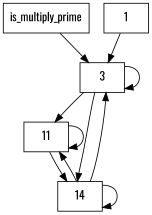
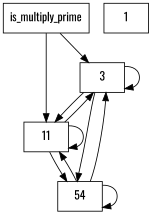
(116, 44) -> (76, 111)
none -> (46, 73)
(80, 196) -> (80, 196)
